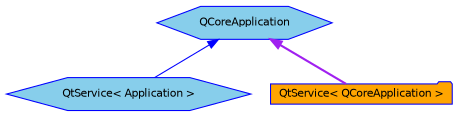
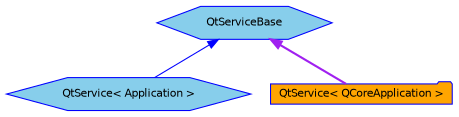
(245, 23) -> (245, 23)
